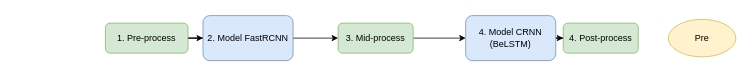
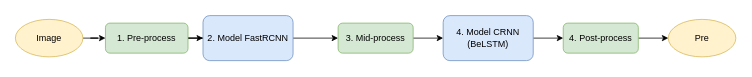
none -> (49, 38)
none -> (97, 38)
(510, 38) -> (488, 38)
none -> (661, 38)
